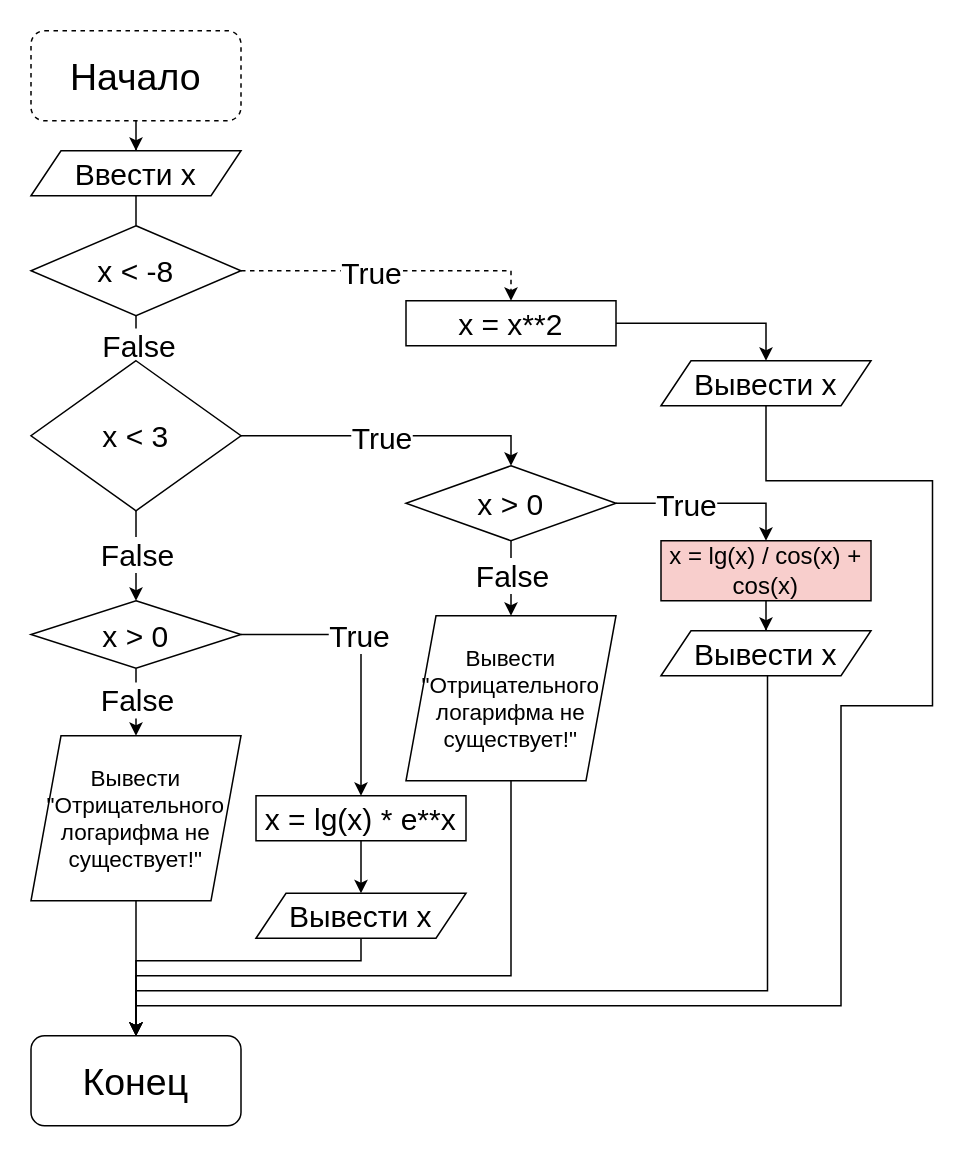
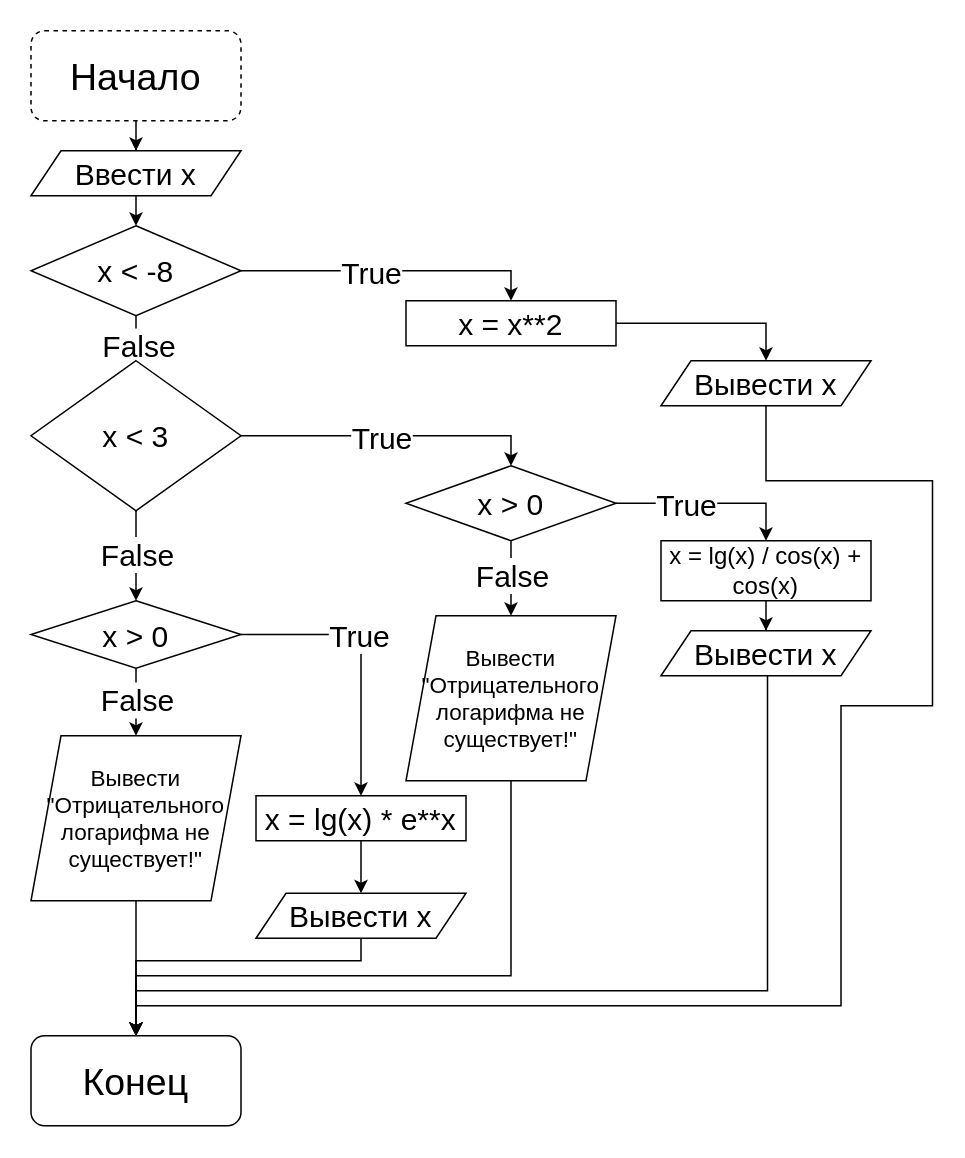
(136, 218) -> (136, 214)
(465, 271) -> (465, 271)
(766, 571) -> (766, 571)
